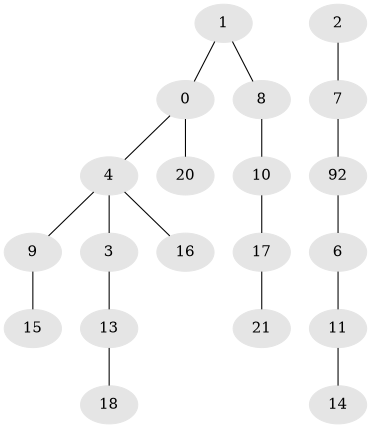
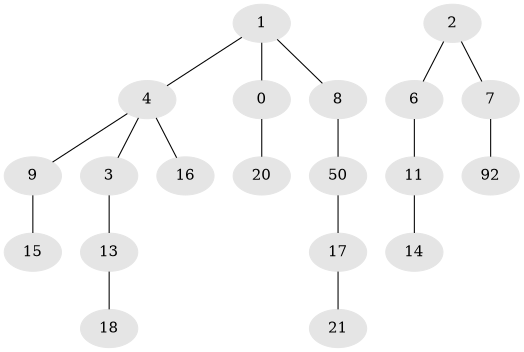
(147, 138) -> (204, 62)
(262, 176) -> (338, 176)
(338, 214) -> (433, 62)
